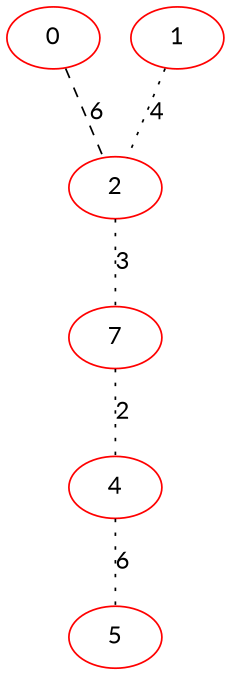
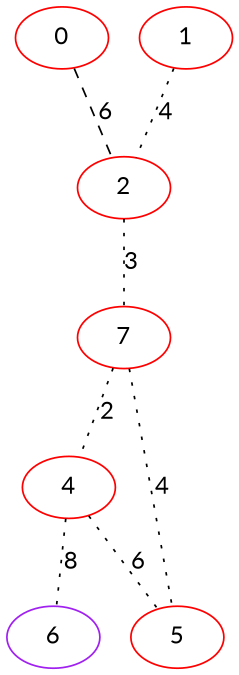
none -> (151, 487)
none -> (53, 637)
